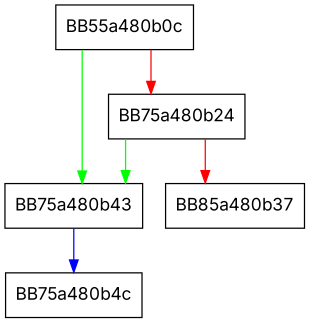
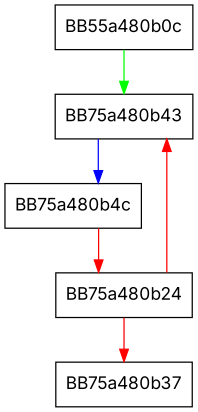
(151, 66) -> (99, 244)
(126, 155) -> (167, 212)
(235, 206) -> (124, 384)
